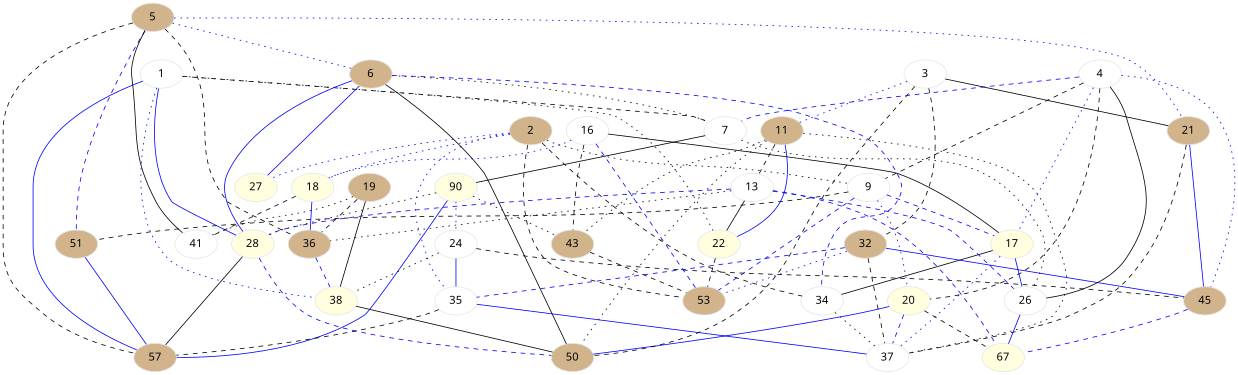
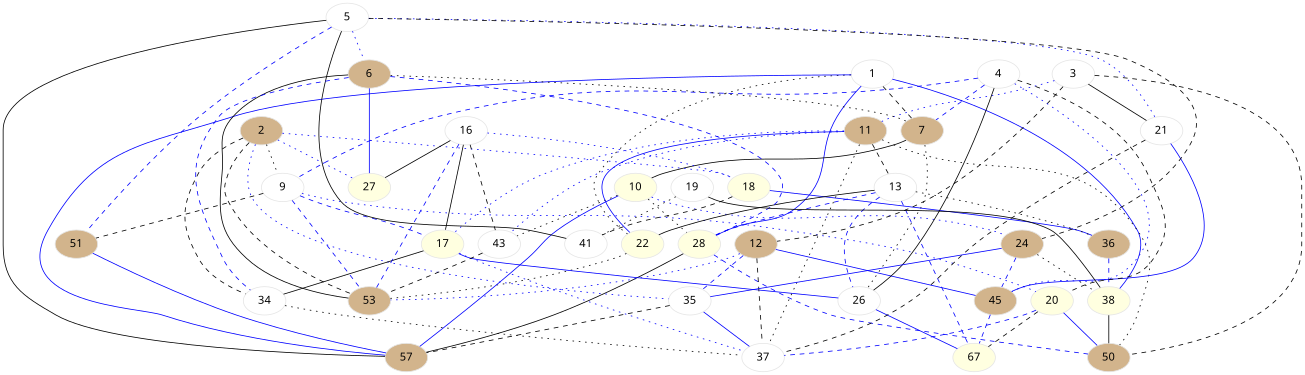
(153, 17) -> (347, 17)
(725, 131) -> (922, 131)
(984, 131) -> (613, 91)
(1188, 131) -> (1162, 131)
(256, 135) -> (640, 114)
(206, 149) -> (1084, 50)
none -> (418, 159)
(1056, 159) -> (639, 148)
(668, 173) -> (591, 177)
(369, 187) -> (692, 187)
(456, 187) -> (636, 187)
(3, 190) -> (3, 224)
(493, 191) -> (222, 173)
(347, 208) -> none
(456, 244) -> (1022, 244)
(573, 244) -> (499, 244)
(865, 244) -> (756, 244)
(161, 248) -> (1057, 149)
(830, 276) -> (1009, 272)
(710, 277) -> (486, 287)
